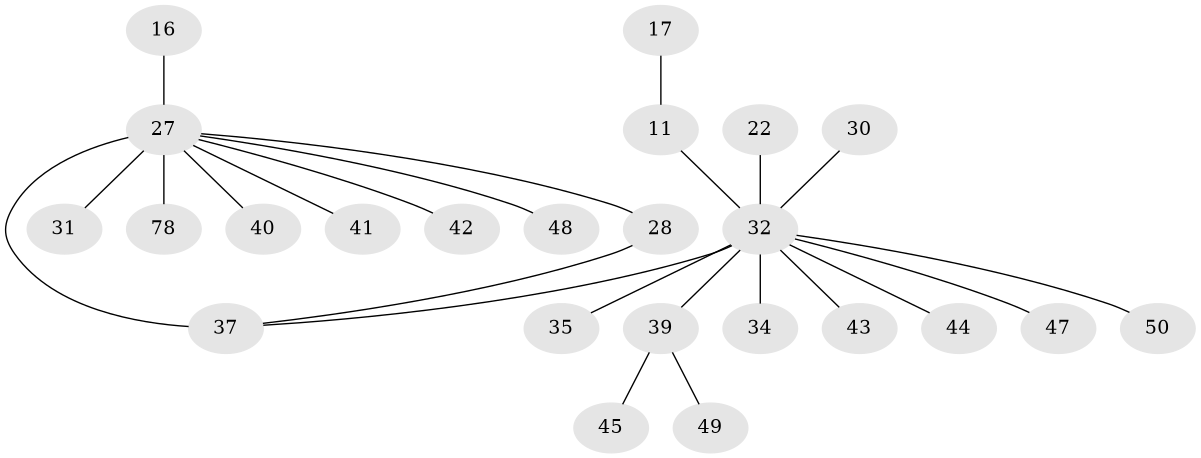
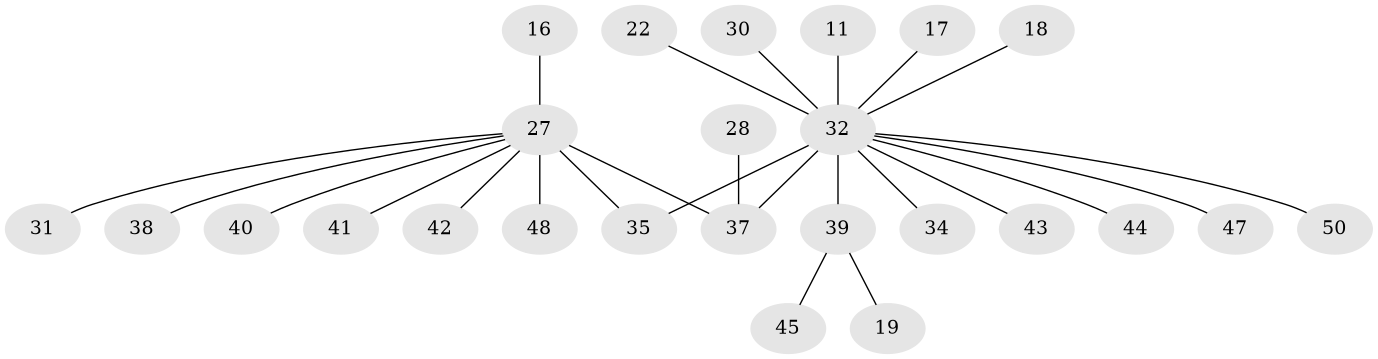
none -> (1037, 30)
(661, 80) -> (888, 80)
(419, 161) -> (589, 179)
(164, 229) -> (142, 229)
(711, 428) -> (888, 329)
